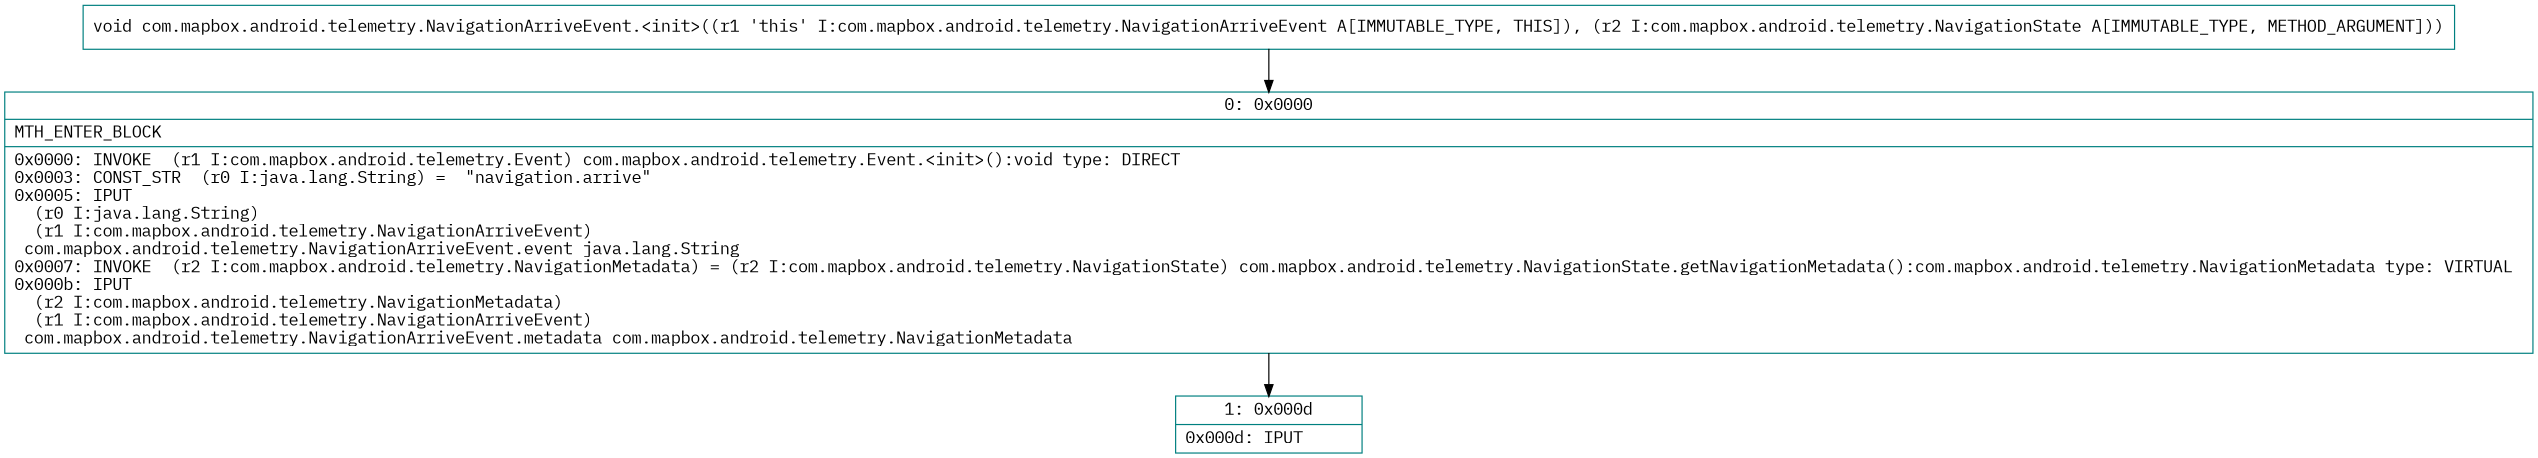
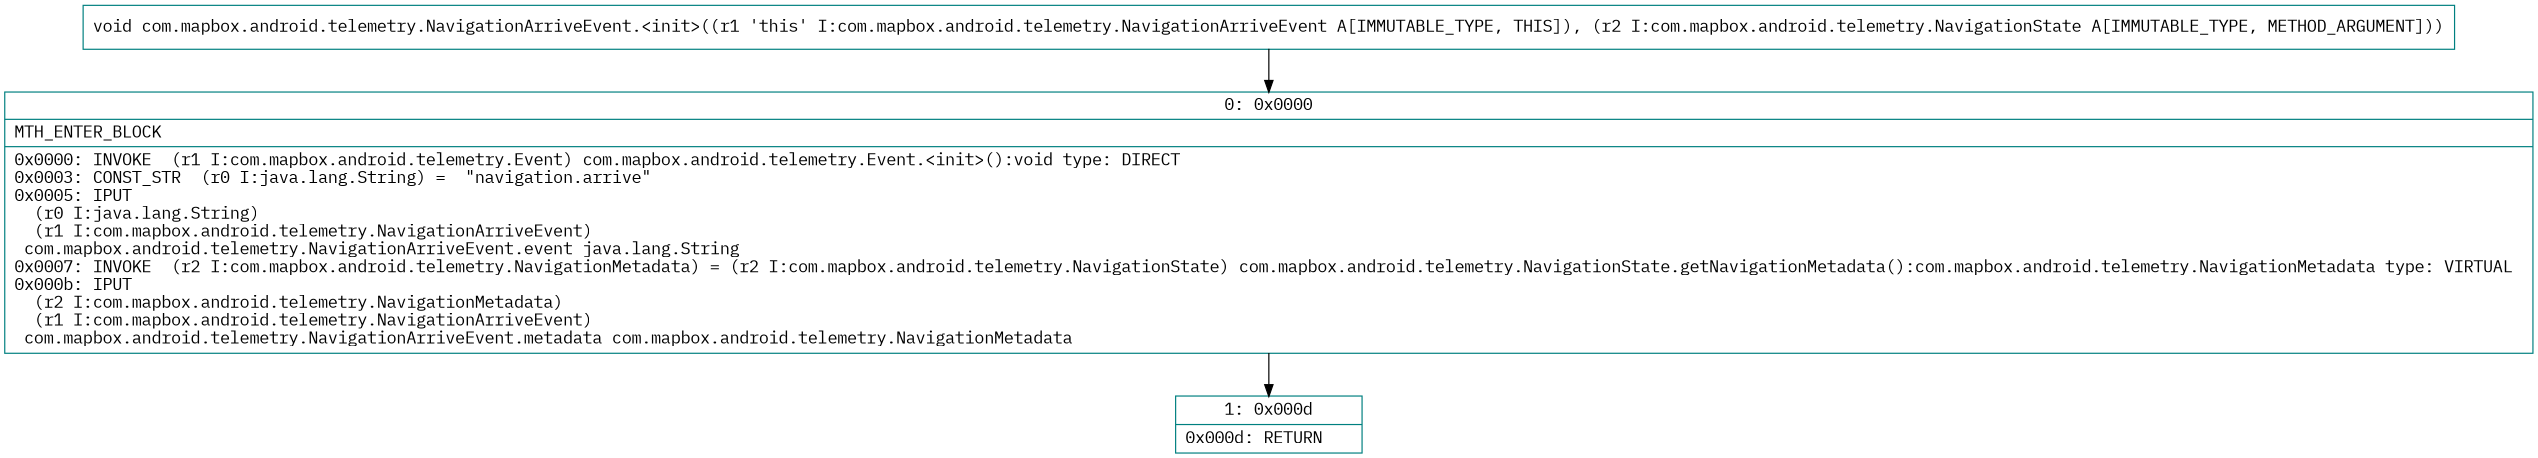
(1259, 438) -> (1269, 438)
